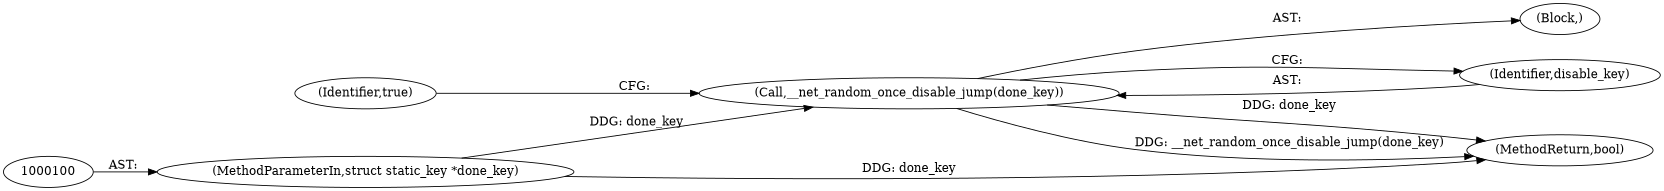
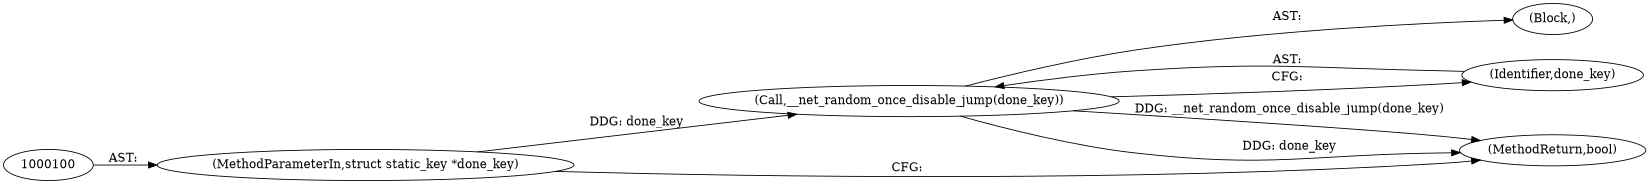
(1560, 75) -> (1553, 75)
(366, 93) -> none
(909, 169) -> (909, 168)
